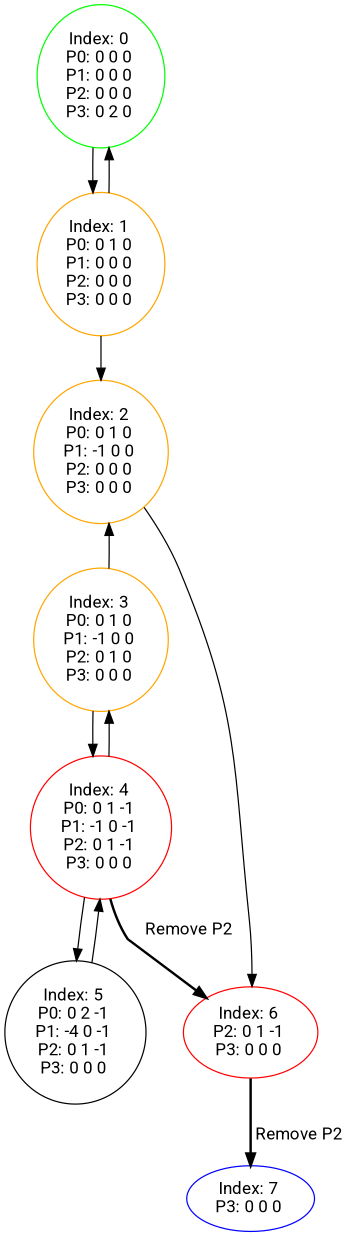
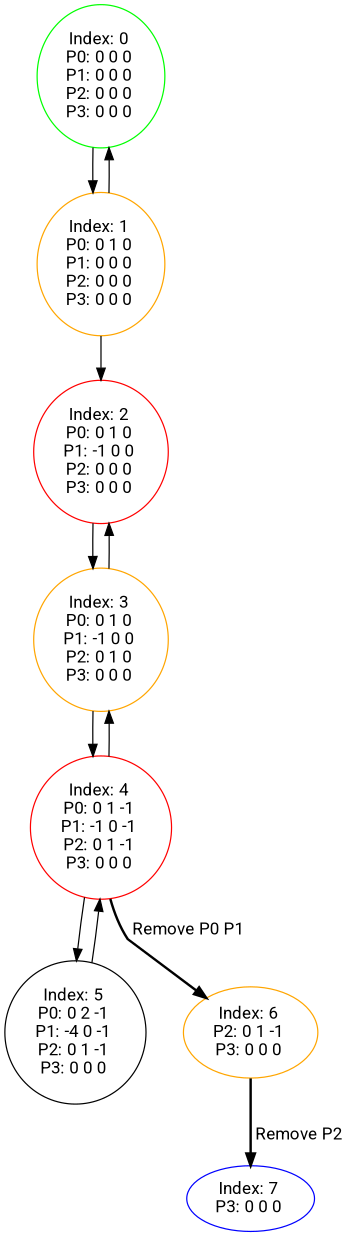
(101, 76) -> (101, 76)
(101, 452) -> (101, 452)
(230, 733) -> (93, 540)
(189, 930) -> (189, 930)
(251, 1032) -> (251, 1032)
